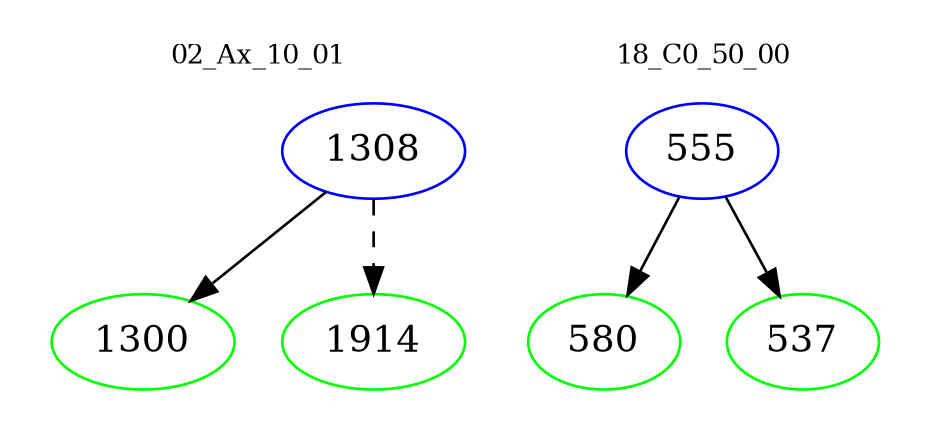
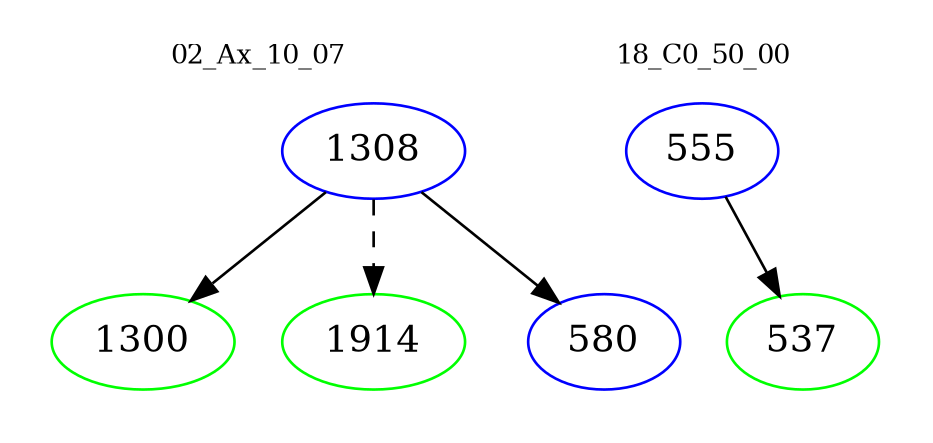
(258, 57) -> (258, 57)
(660, 234) -> (468, 230)
(604, 342) -> (604, 342)
